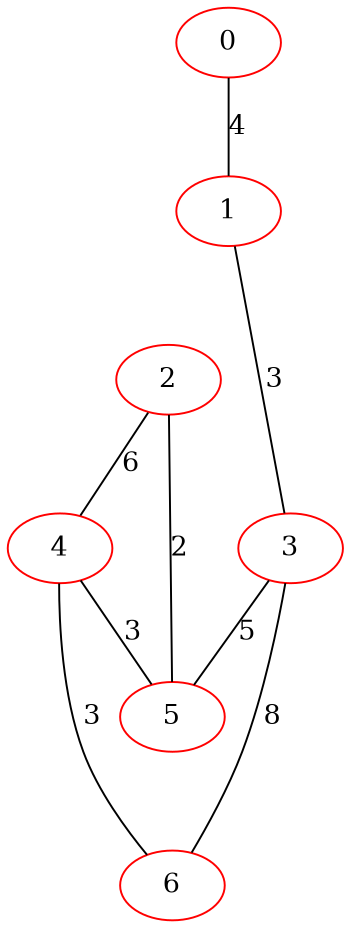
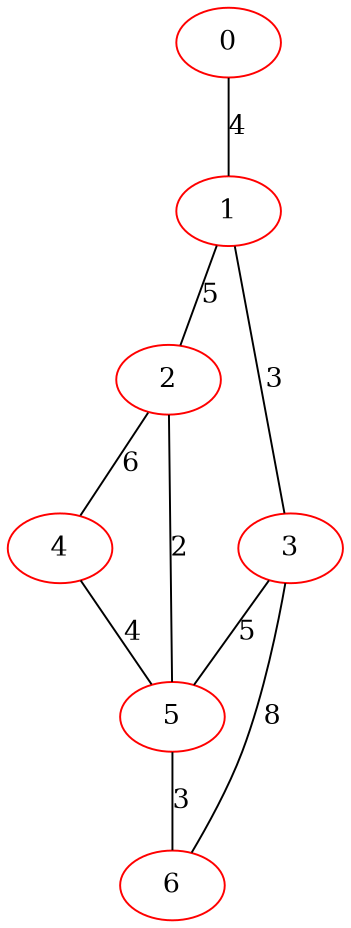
none -> (199, 295)
(134, 633) -> (134, 633)
(76, 728) -> (172, 801)
